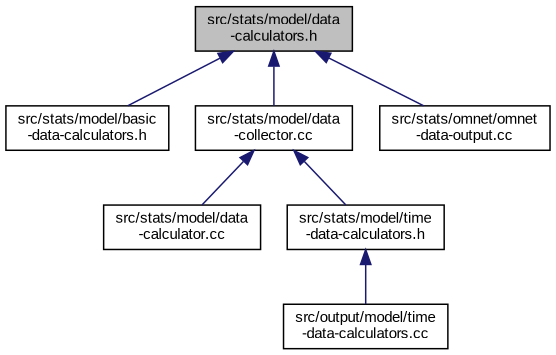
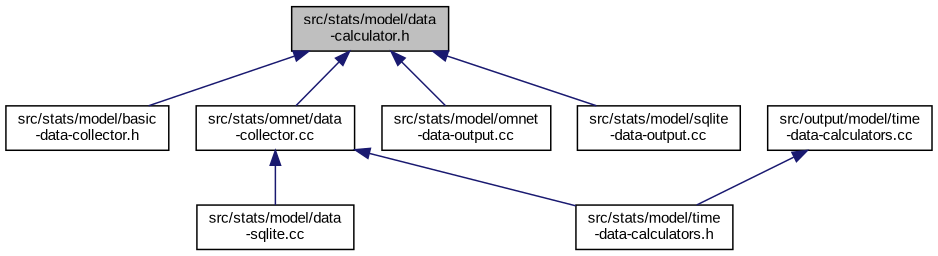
(274, 29) -> (370, 29)
(87, 128) -> (87, 128)
(274, 128) -> (275, 128)
(465, 128) -> (466, 128)
none -> (659, 128)
(182, 227) -> (275, 227)
(366, 284) -> (745, 181)
